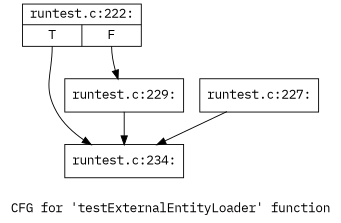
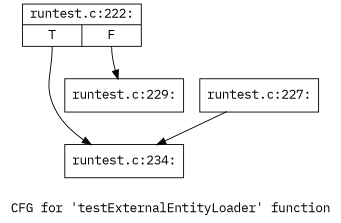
(124, 124) -> none
